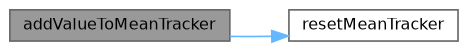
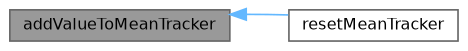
(251, 37) -> (267, 15)
